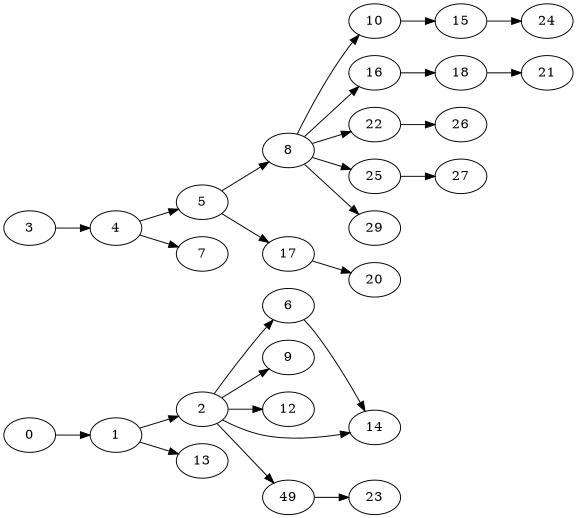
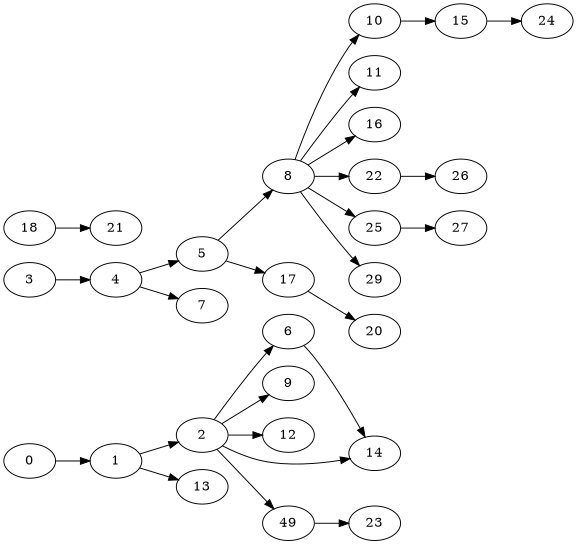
none -> (375, 73)
(413, 73) -> none
